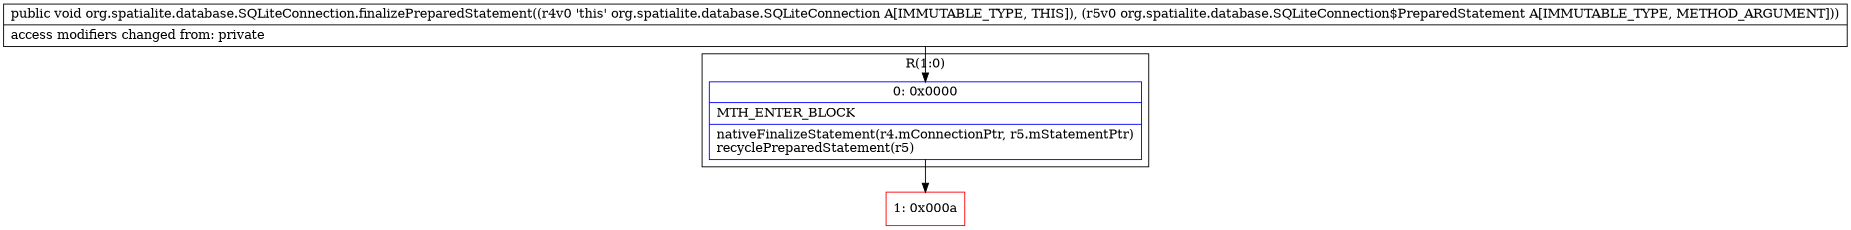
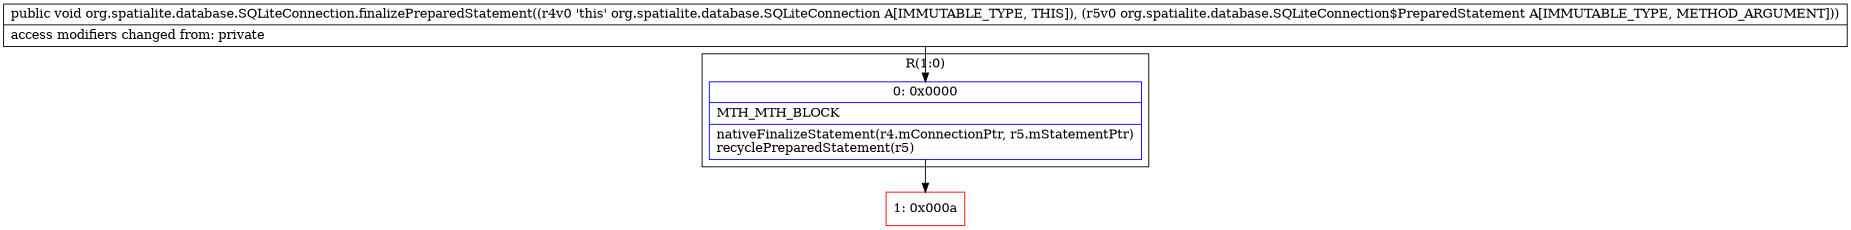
(786, 113) -> (778, 113)
